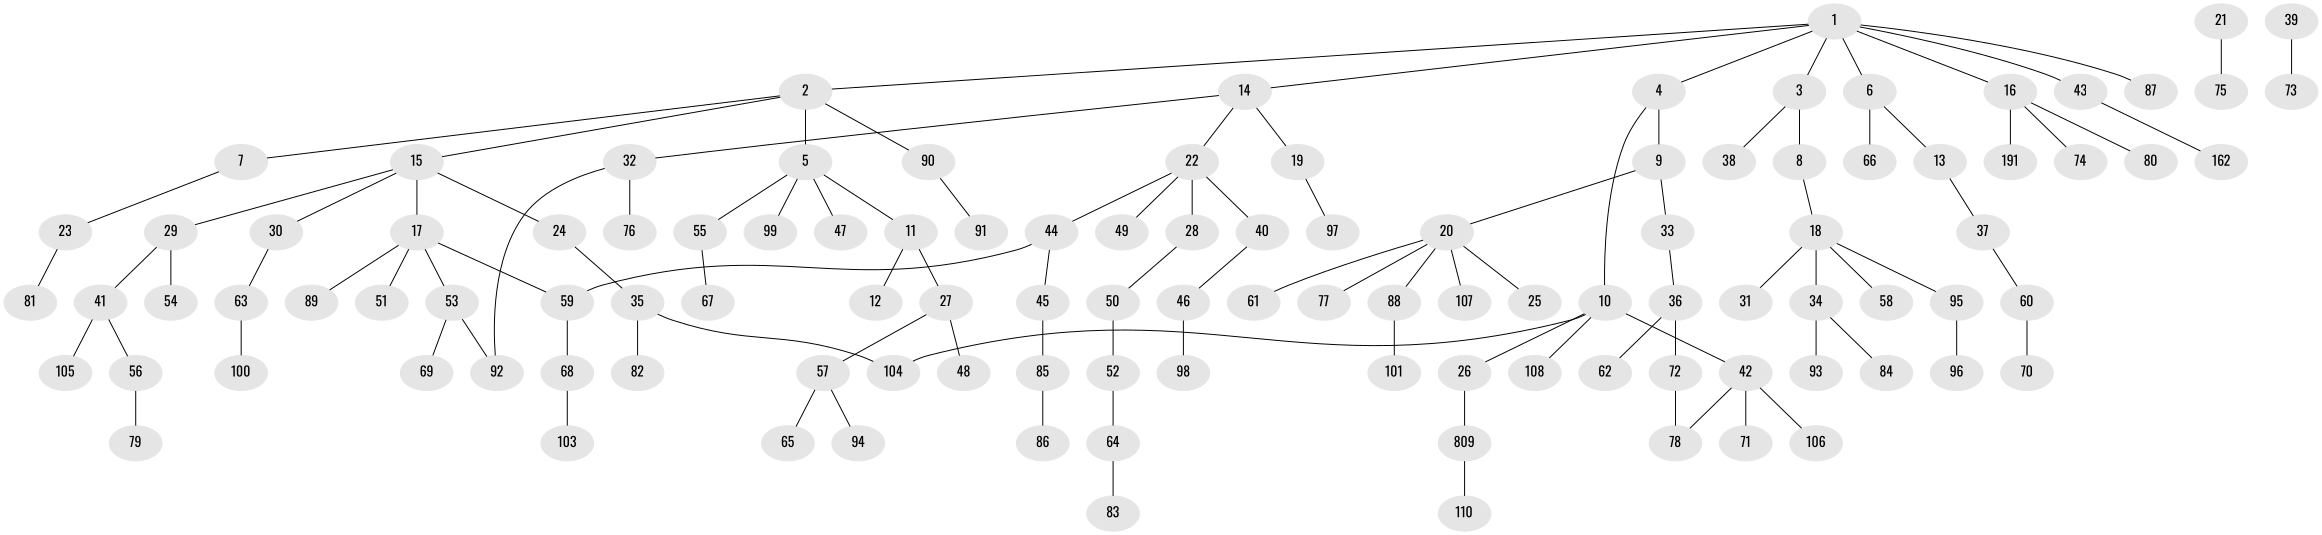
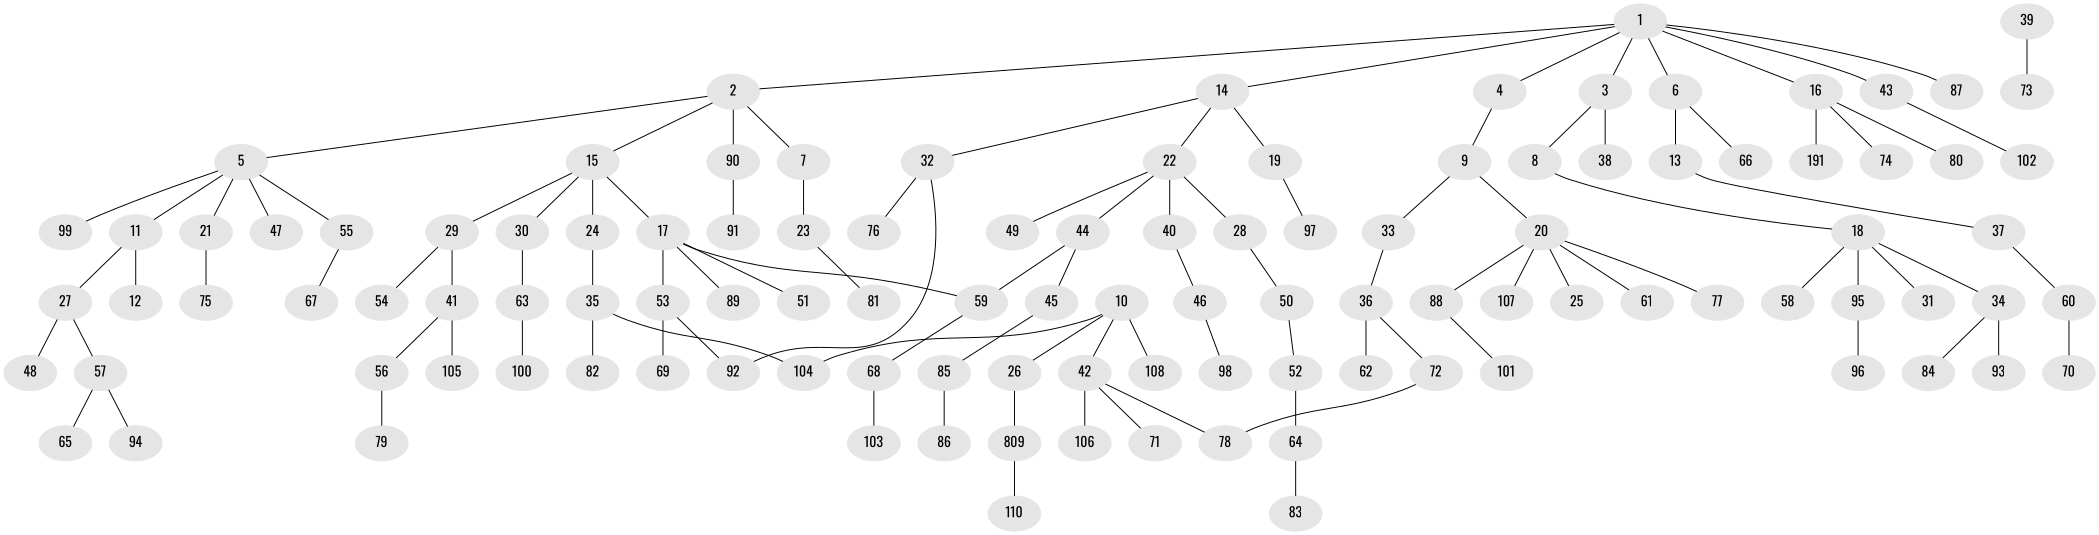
(2221, 162) -> (2027, 162)
(1611, 192) -> none
none -> (224, 197)
